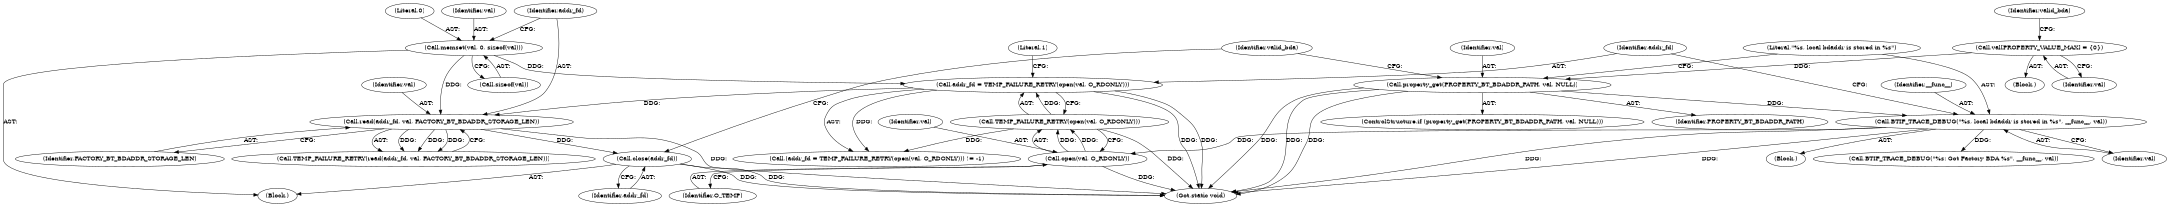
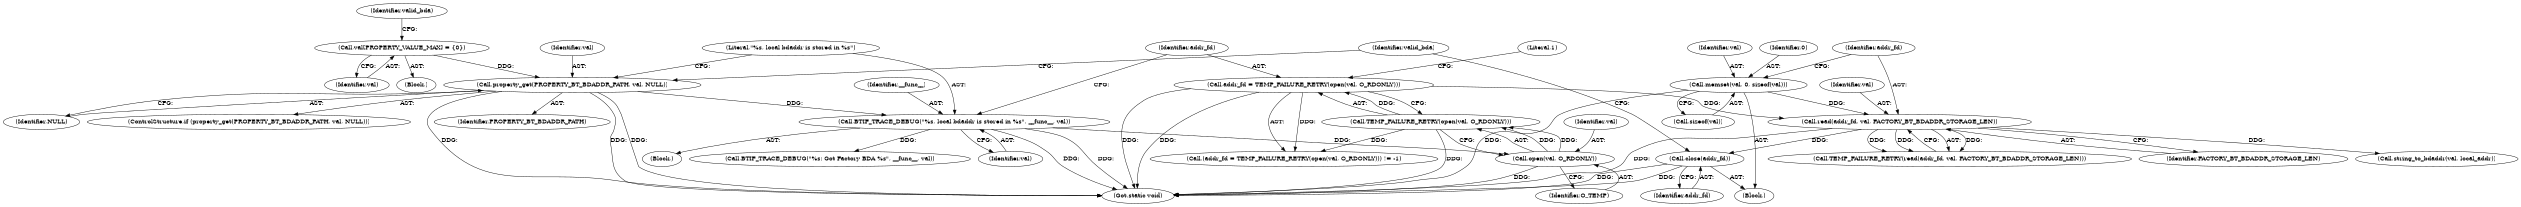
(410, 11) -> (1789, 48)
(696, 80) -> (1448, 176)
none -> (42, 122)
none -> (2437, 159)
